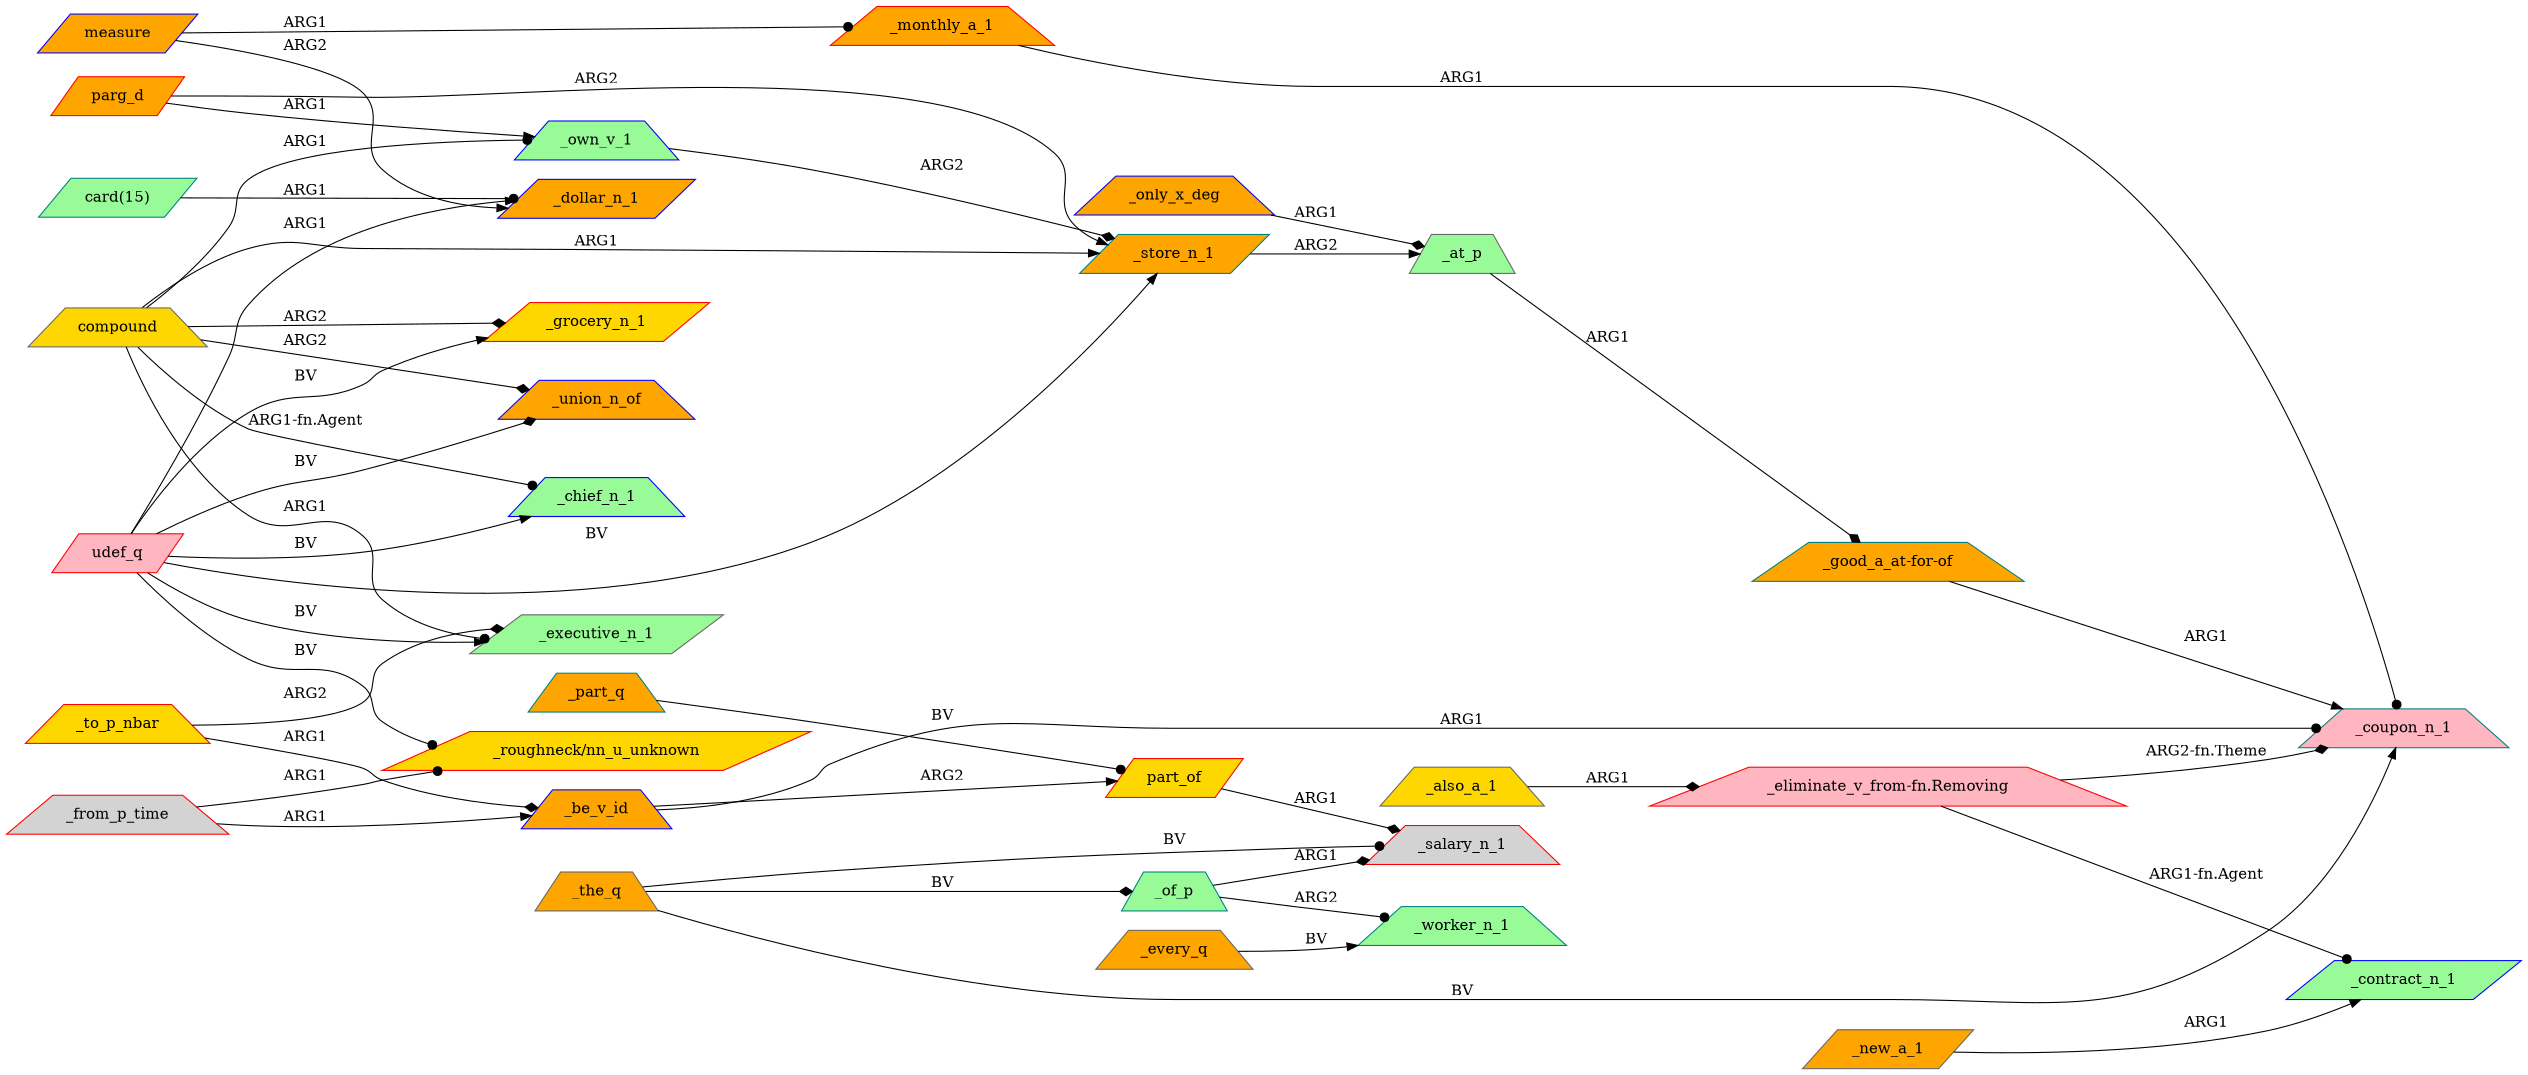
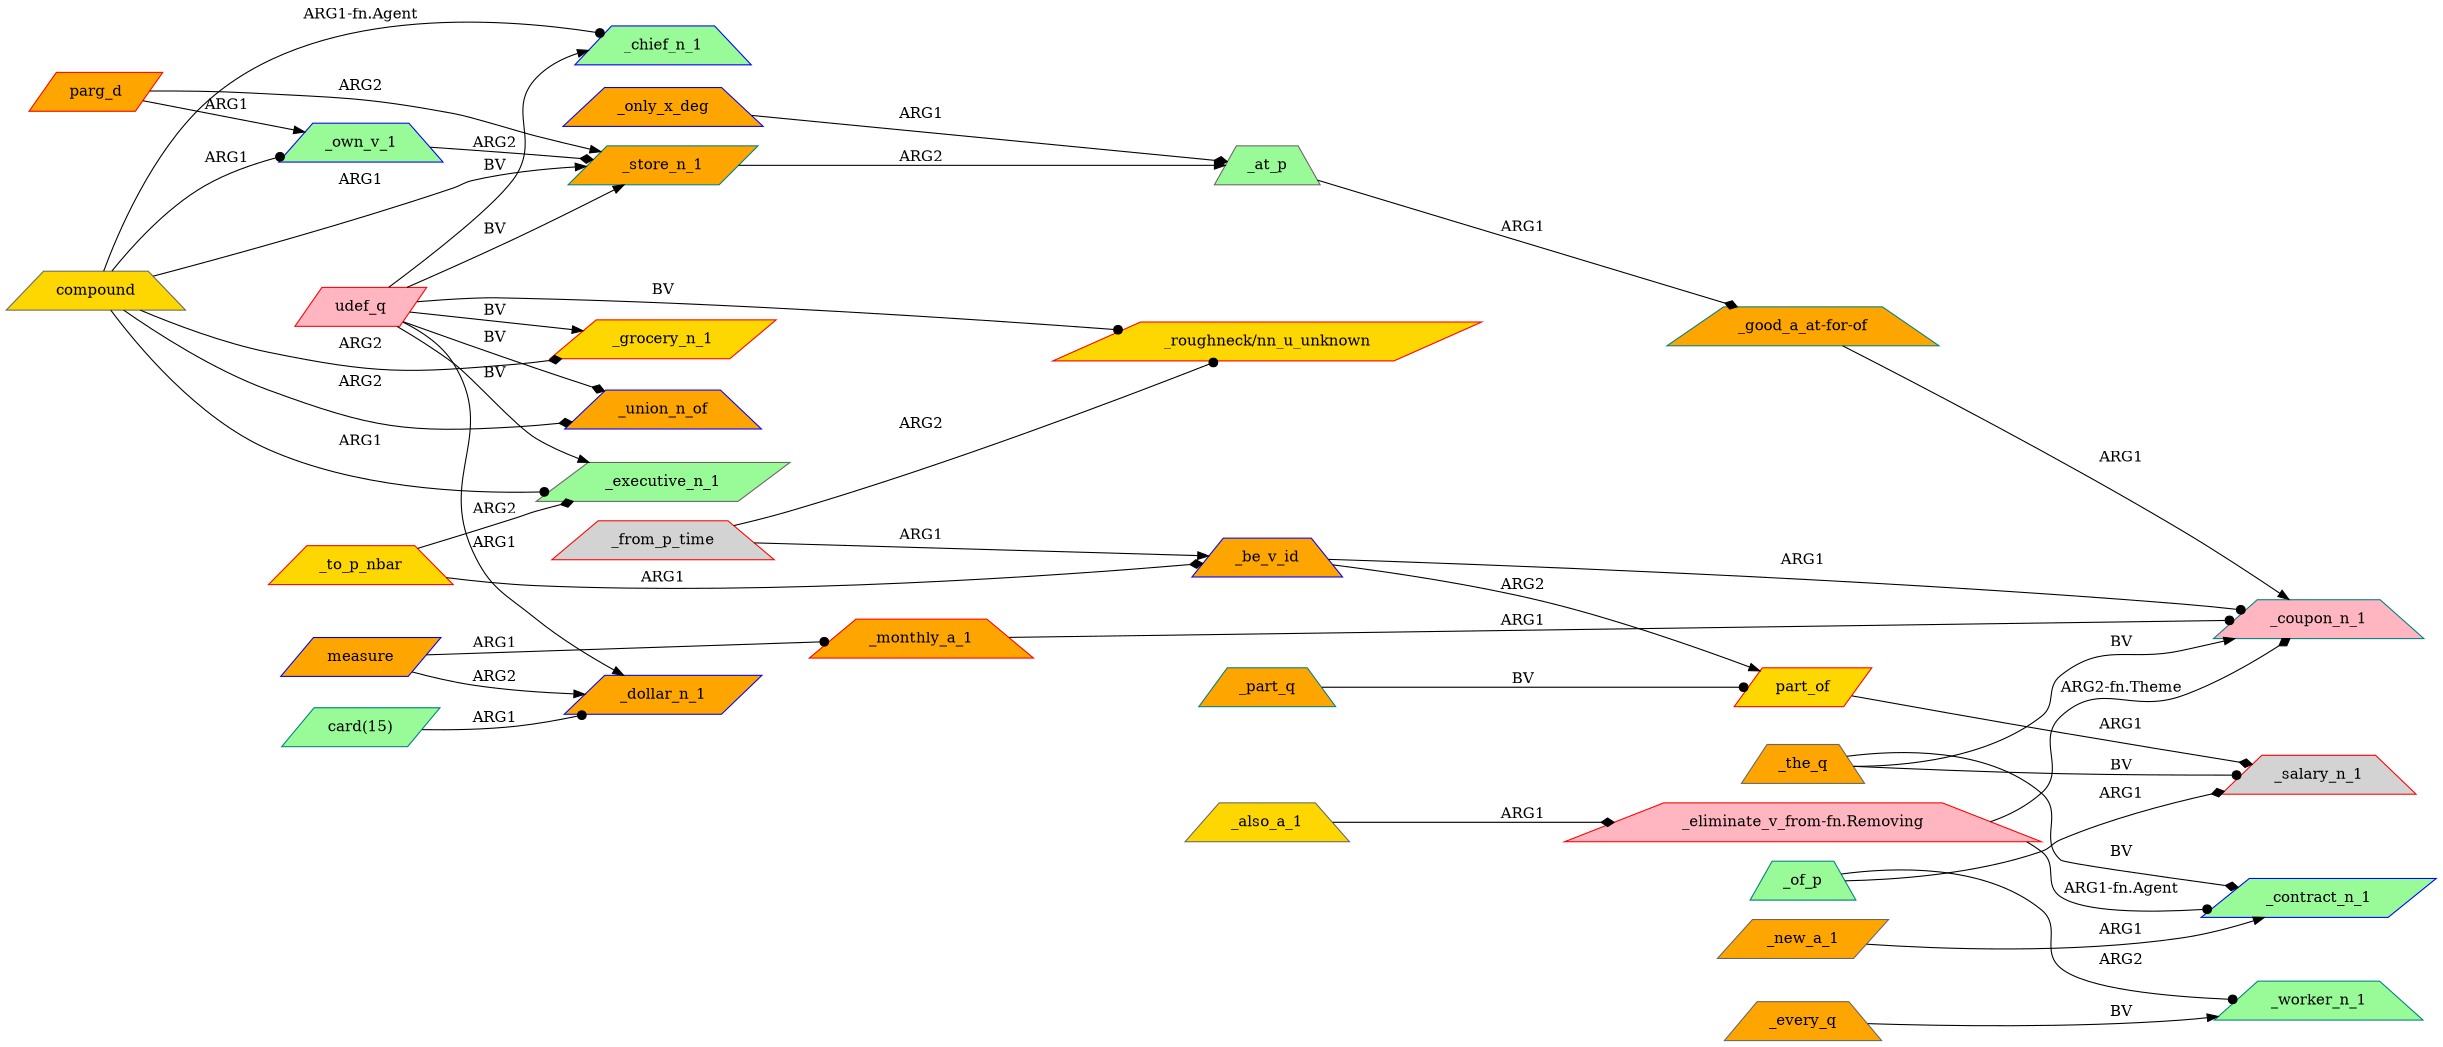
(306, 776) -> (921, 424)
(882, 891) -> (2051, 808)
